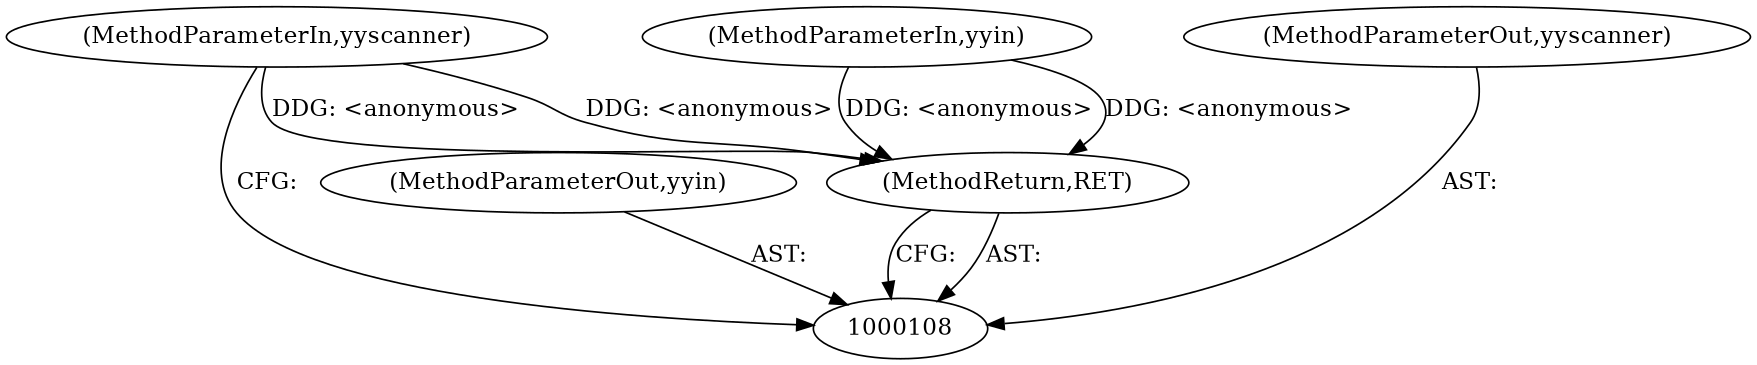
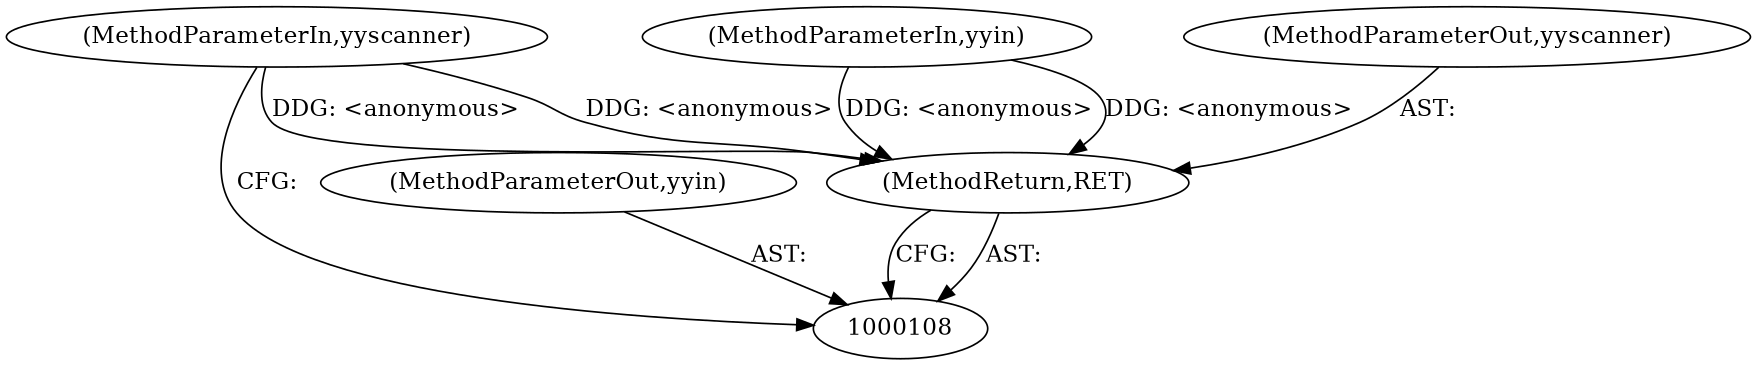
(1286, 260) -> (1323, 137)
